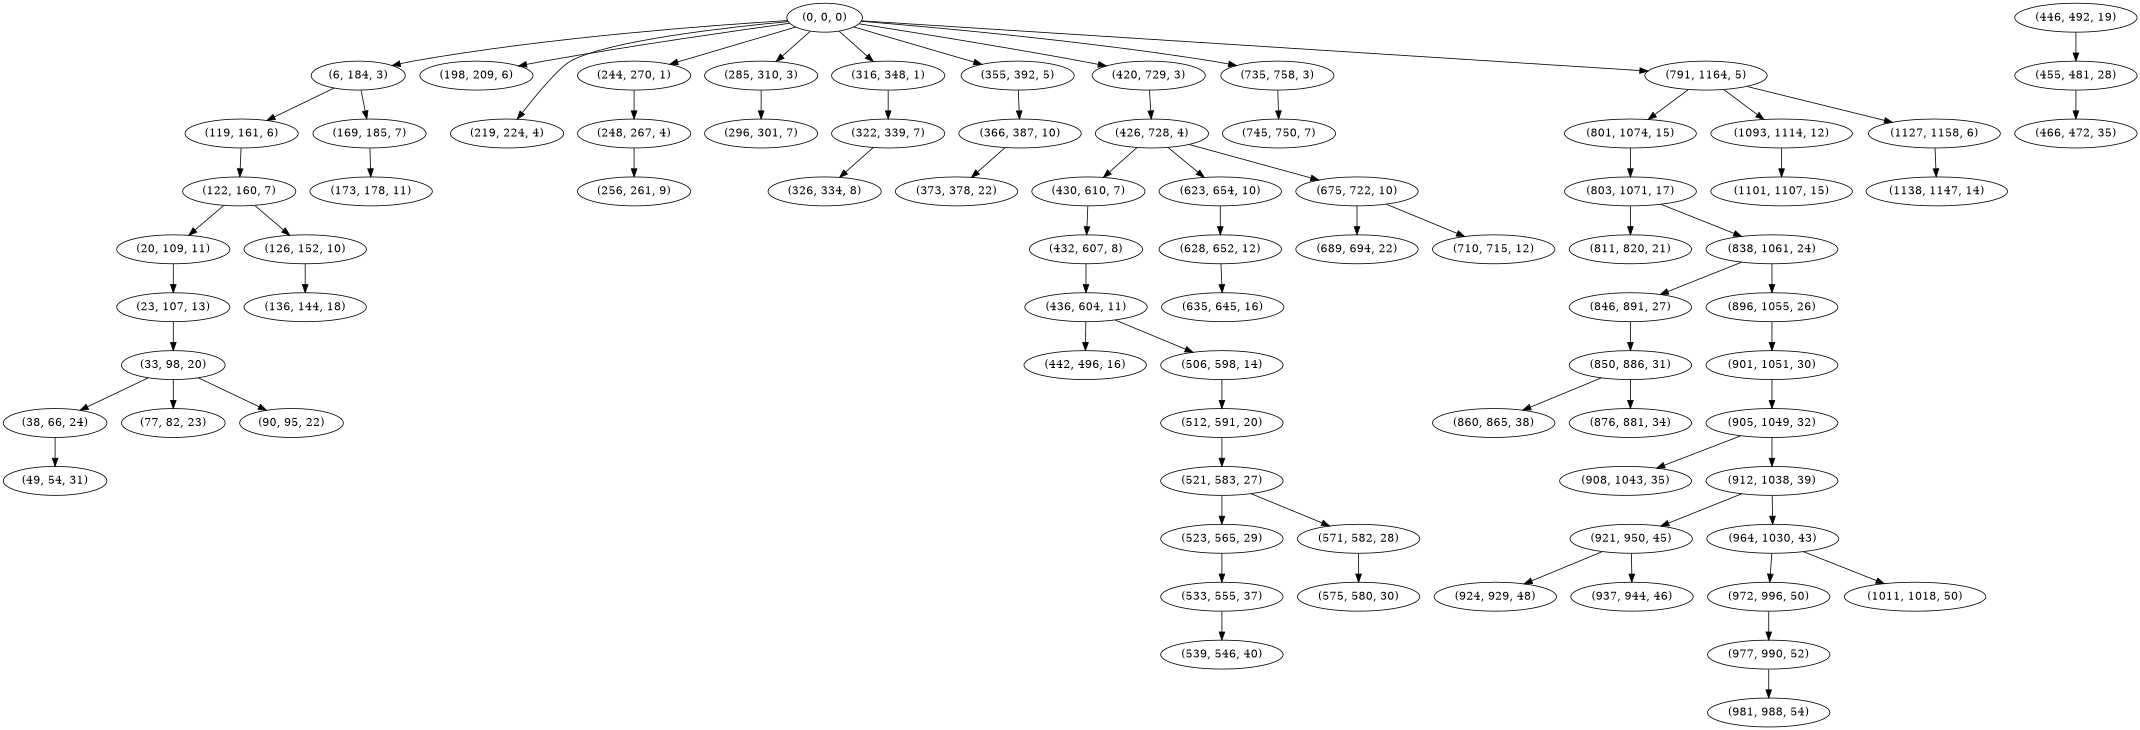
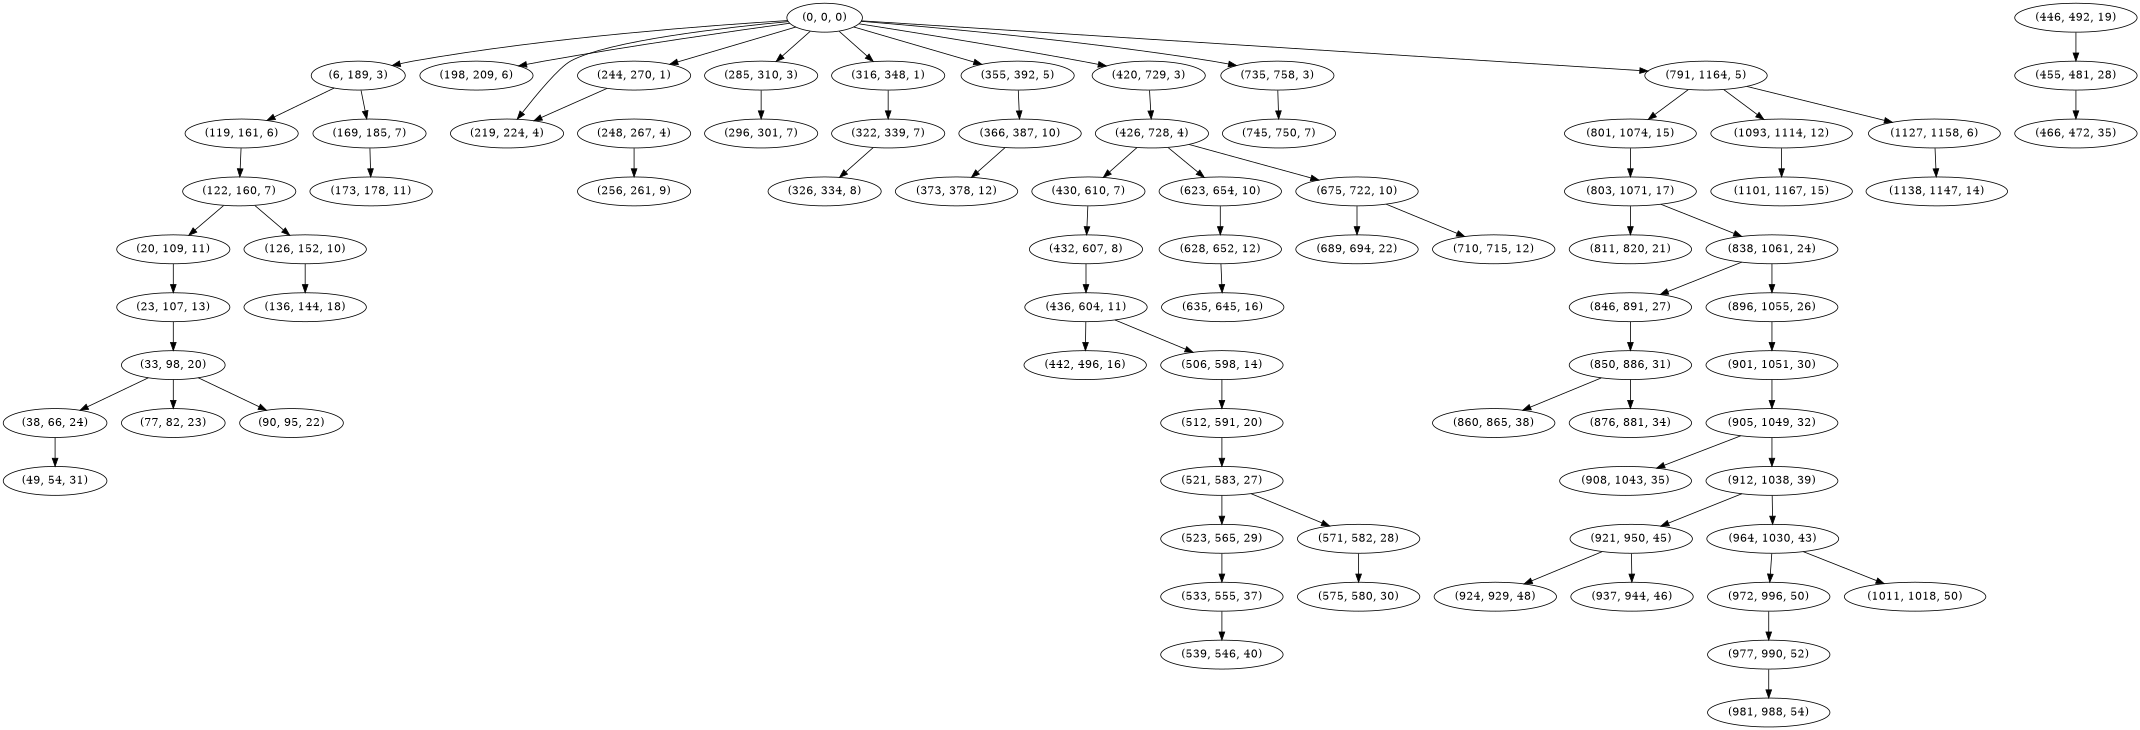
(358, 76) -> (358, 76)
(634, 101) -> (574, 103)
(957, 191) -> (957, 191)
(1782, 191) -> (1782, 191)
